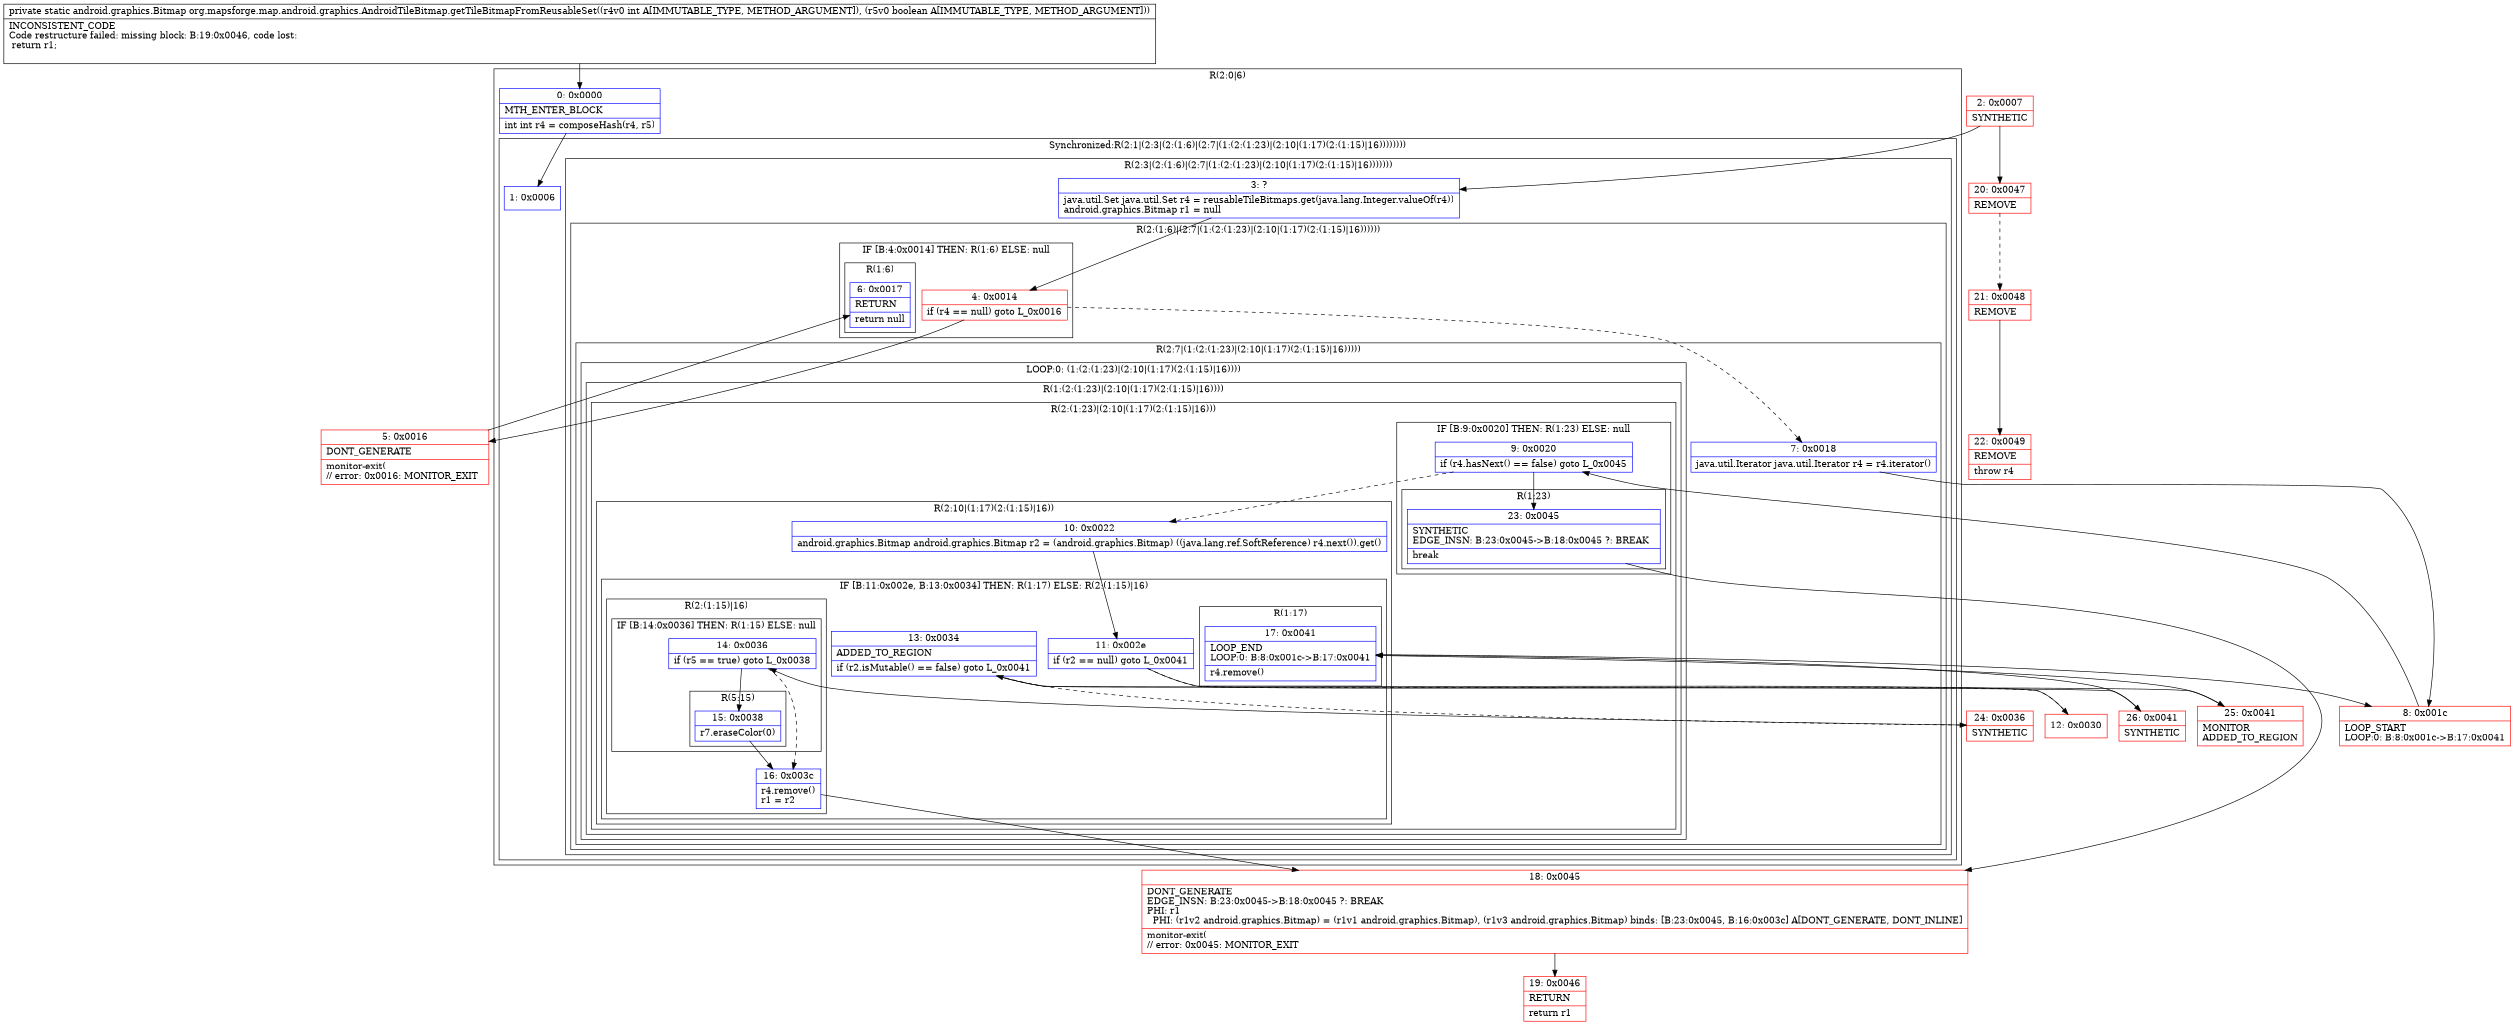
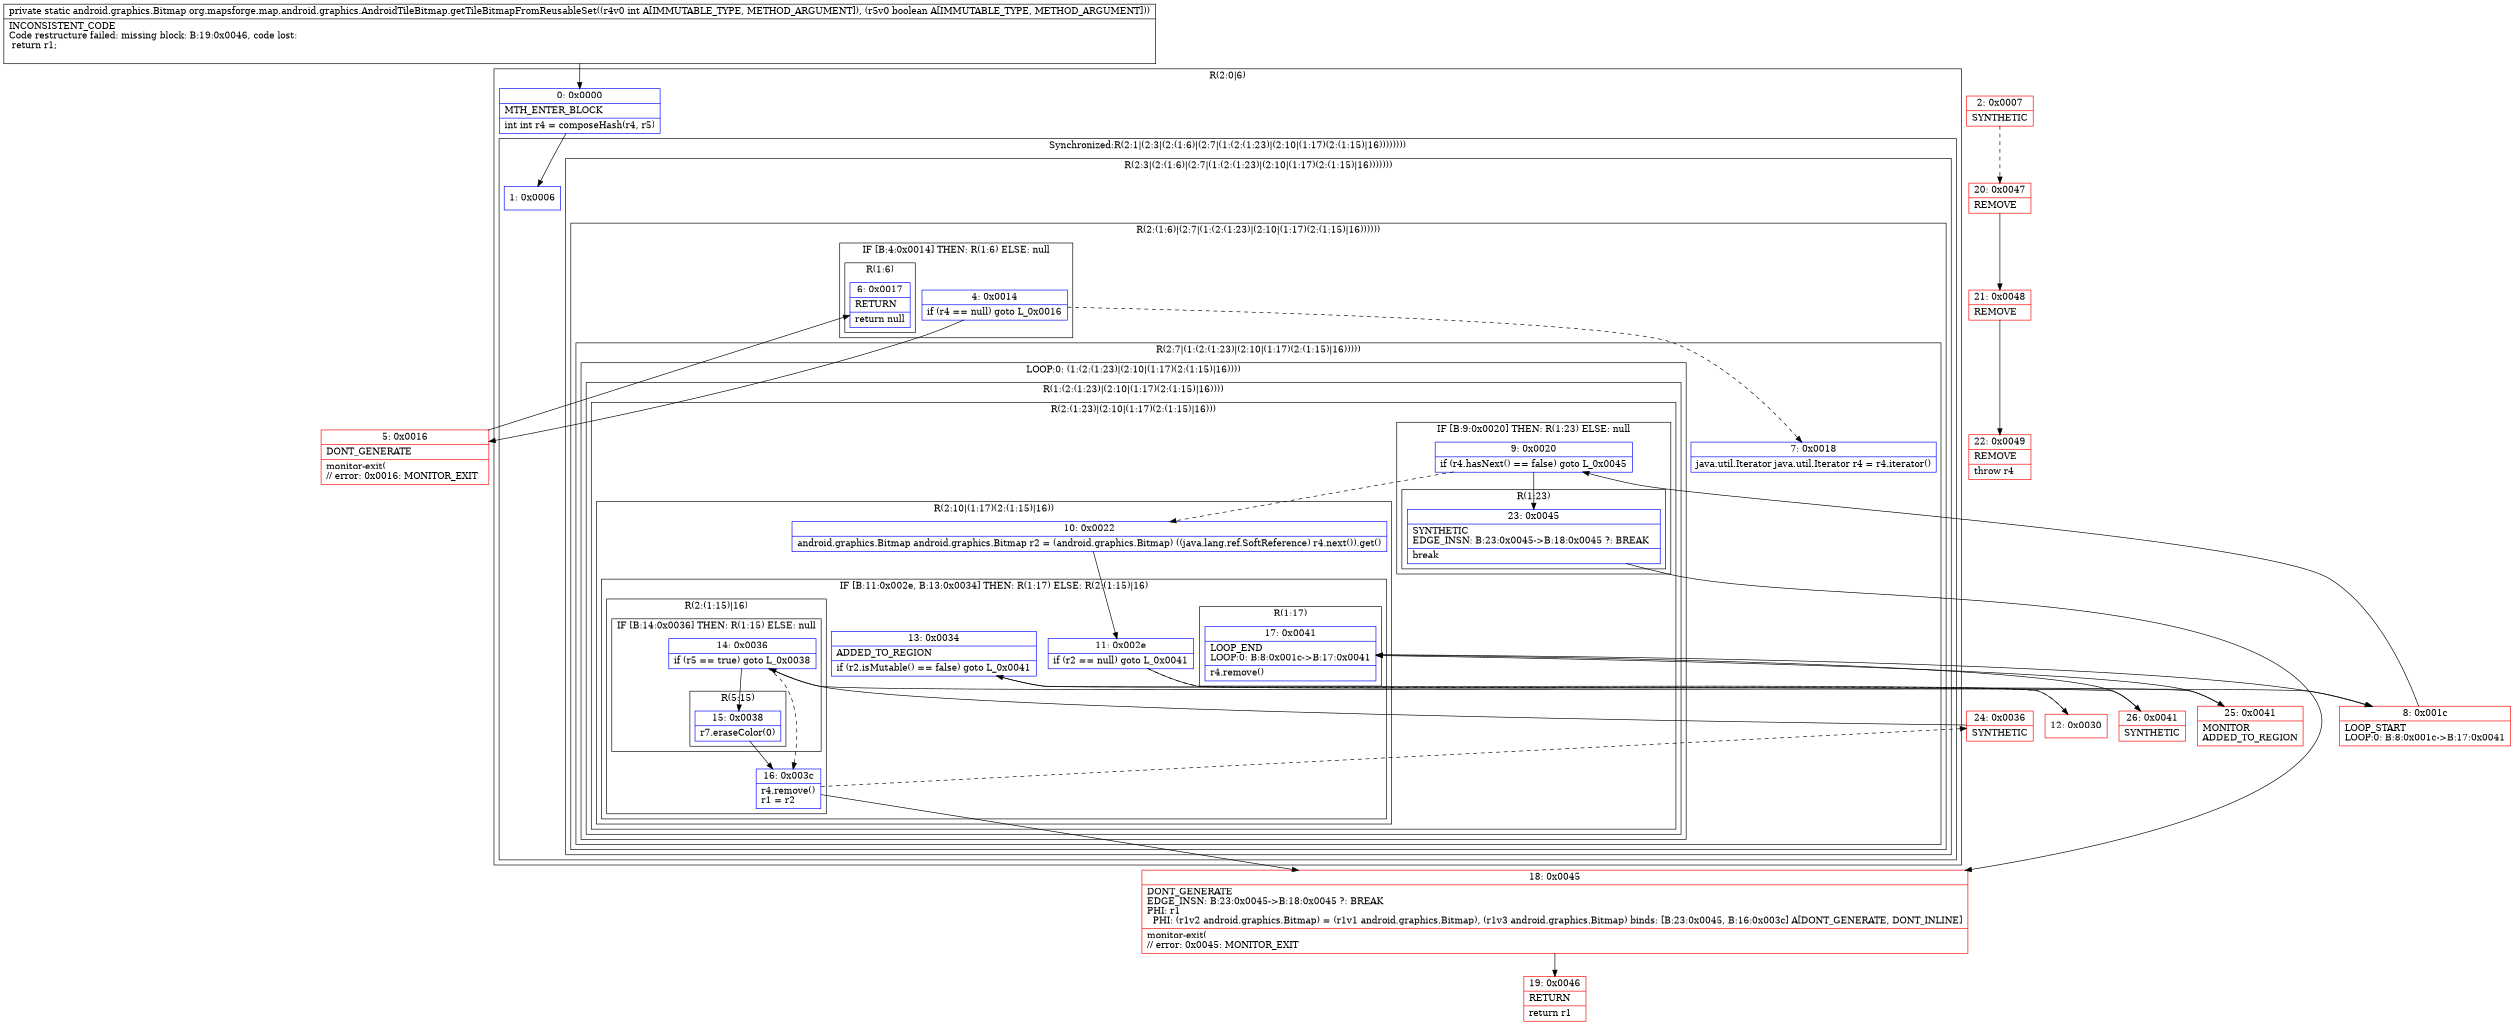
(2000, 151) -> (2000, 151)
(1259, 198) -> none
(2000, 248) -> (2000, 248)
(995, 305) -> (995, 305)
(2243, 485) -> (1567, 689)
(1333, 709) -> (1362, 759)
